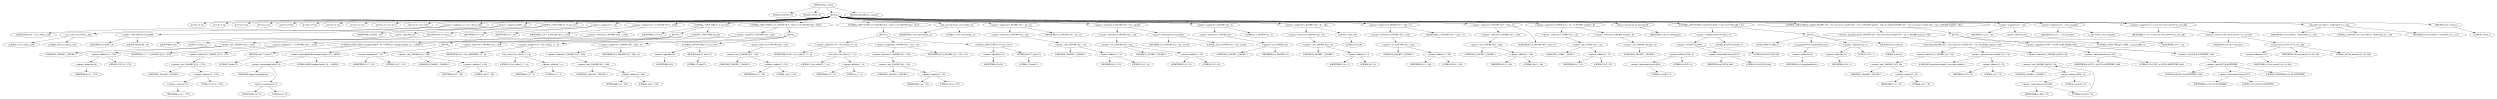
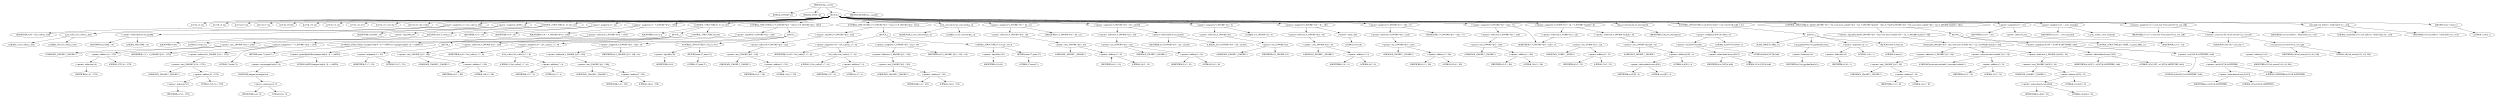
none -> (835, 35)
(1573, 40) -> (1549, 39)
(2272, 49) -> none
none -> (1660, 50)
(466, 55) -> (466, 55)
(245, 59) -> (245, 51)
(1110, 59) -> (1112, 60)
(2204, 69) -> (2194, 65)
(2086, 70) -> (2044, 59)
(276, 74) -> (259, 79)
none -> (1629, 74)
